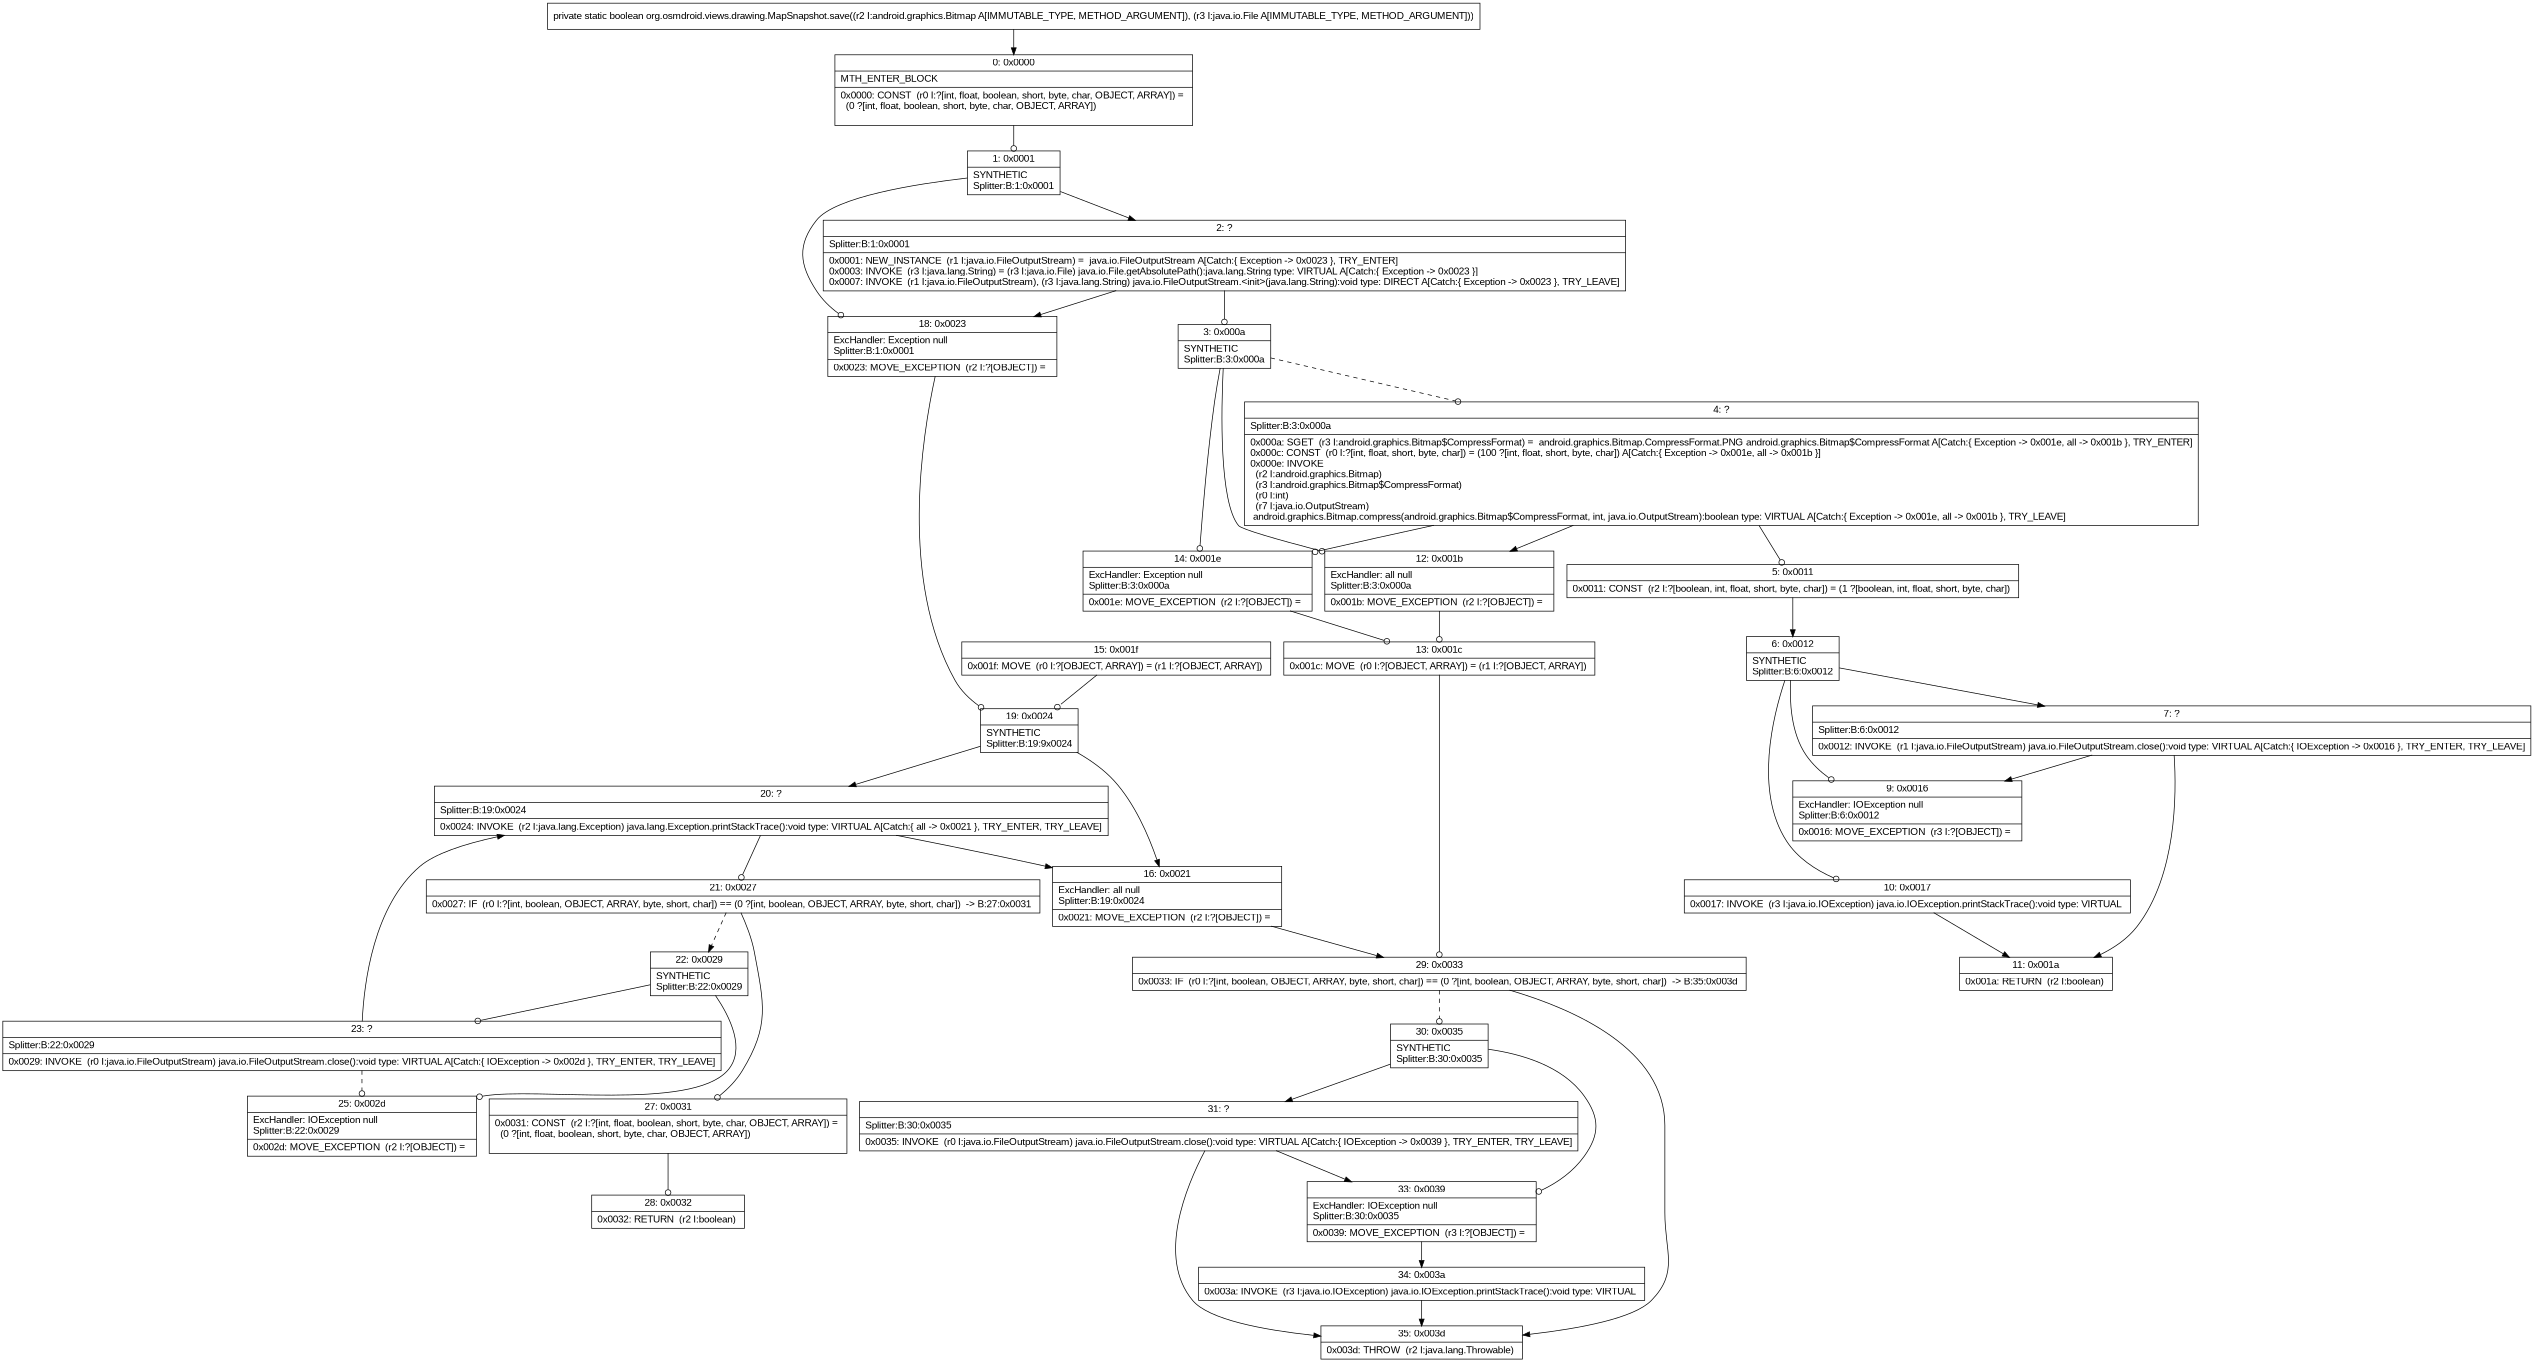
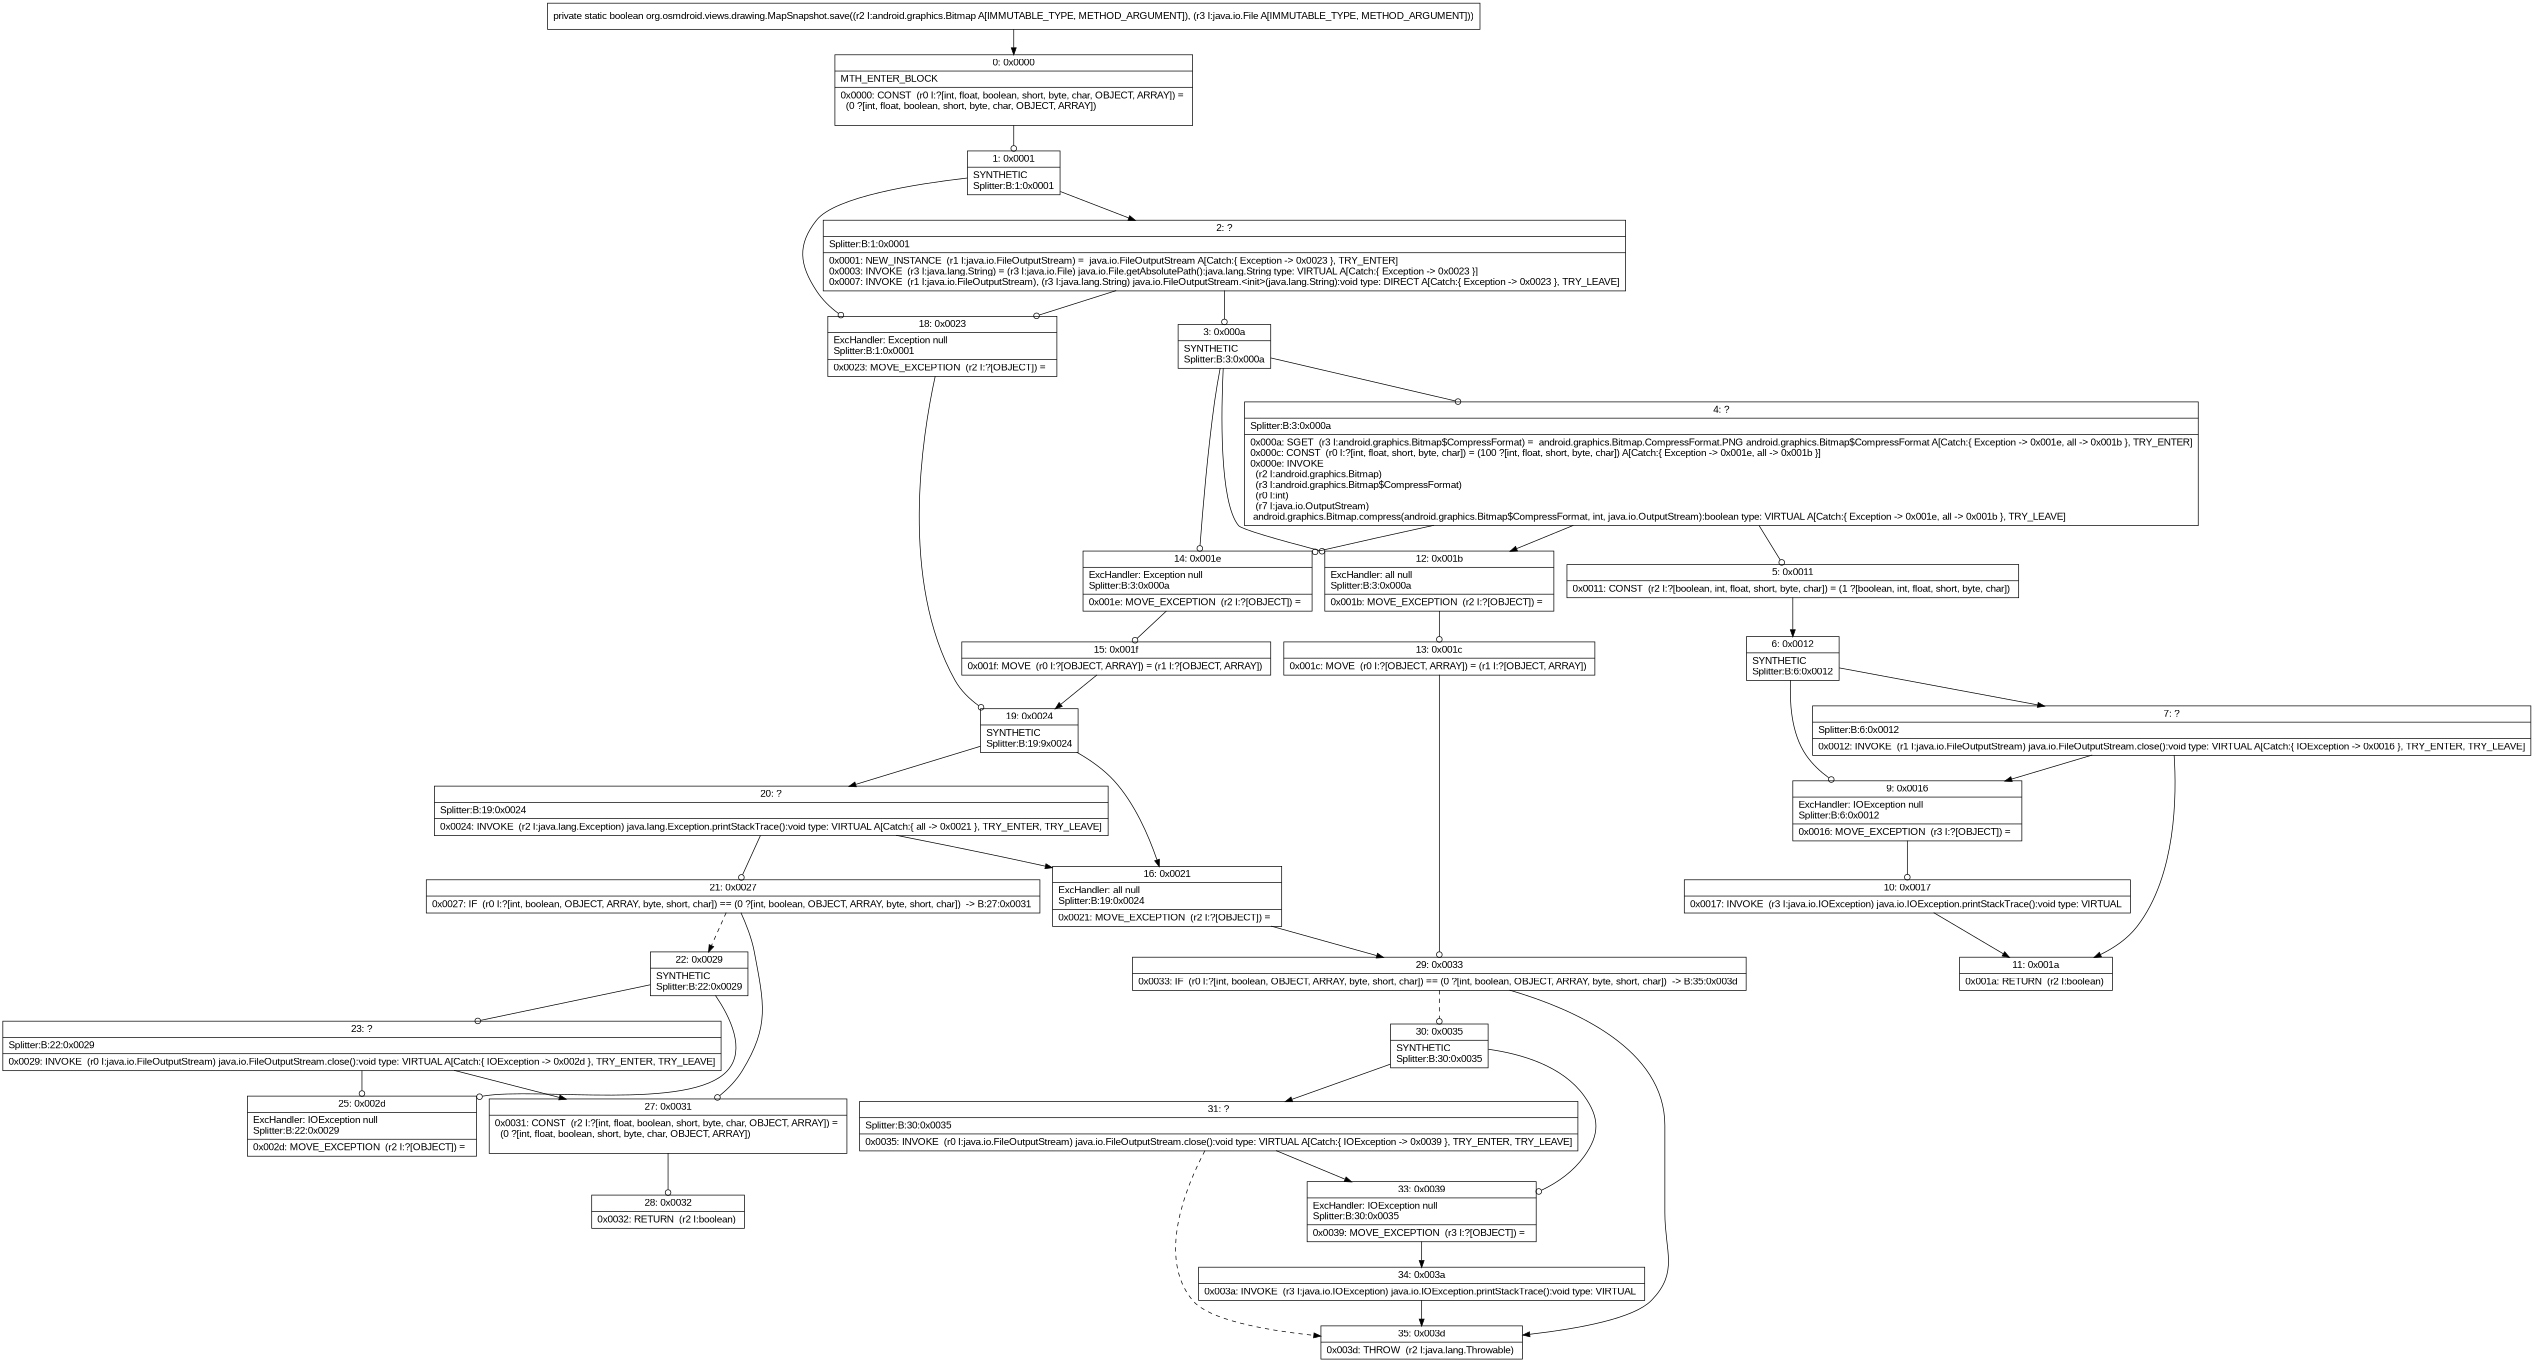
(1078, 303) -> (1078, 303)
(1363, 379) -> (1363, 379)
(1337, 626) -> (1152, 625)
(1079, 690) -> (1079, 690)
(1770, 792) -> (1907, 858)
(393, 900) -> (507, 1084)
(362, 1081) -> (362, 1081)
(1185, 1287) -> (1185, 1287)
